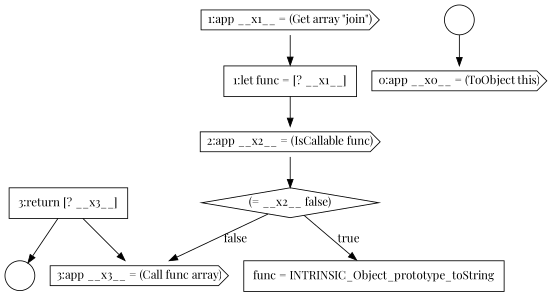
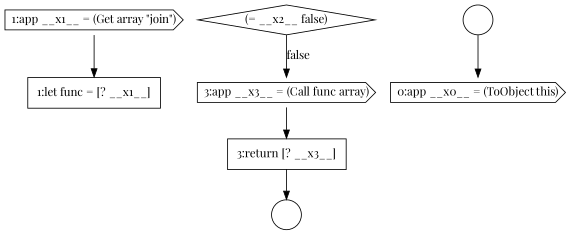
(290, 142) -> none
(101, 236) -> (286, 119)
(374, 276) -> none
